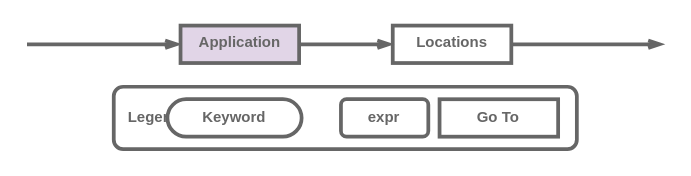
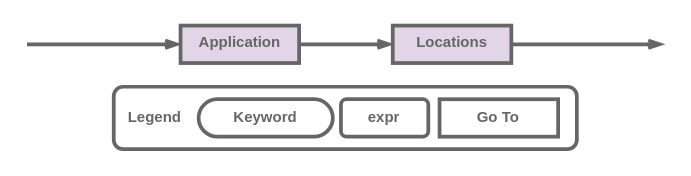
(452, 44) -> (452, 44)
(234, 118) -> (266, 118)
